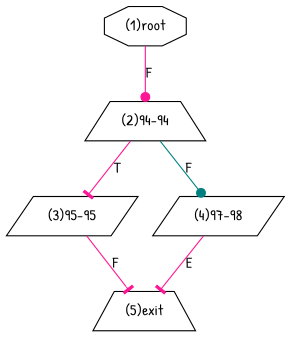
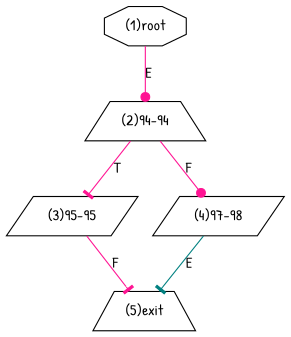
(149, 74) -> (149, 74)
(179, 165) -> (179, 165)
(183, 262) -> (183, 262)
